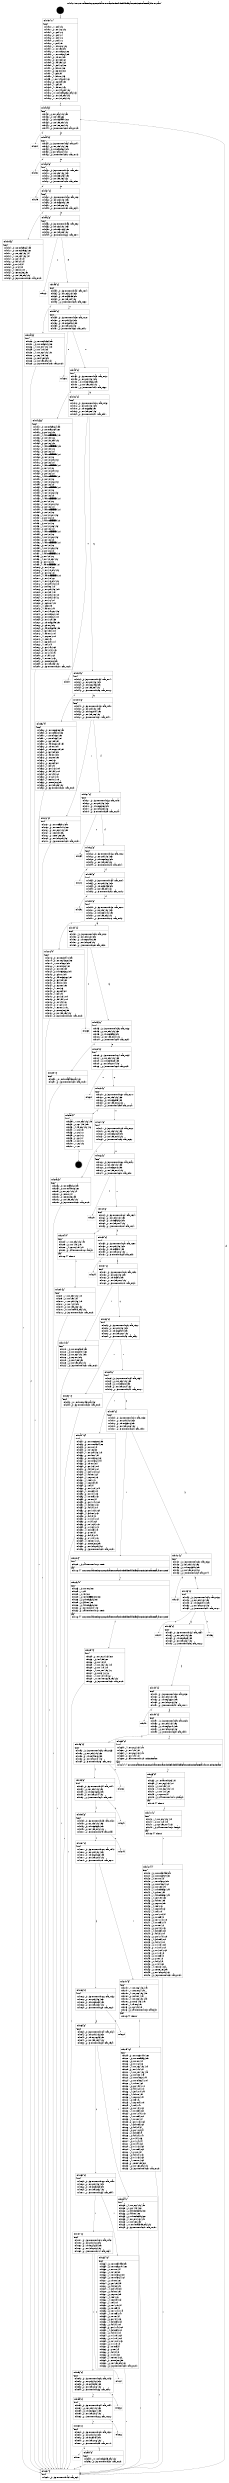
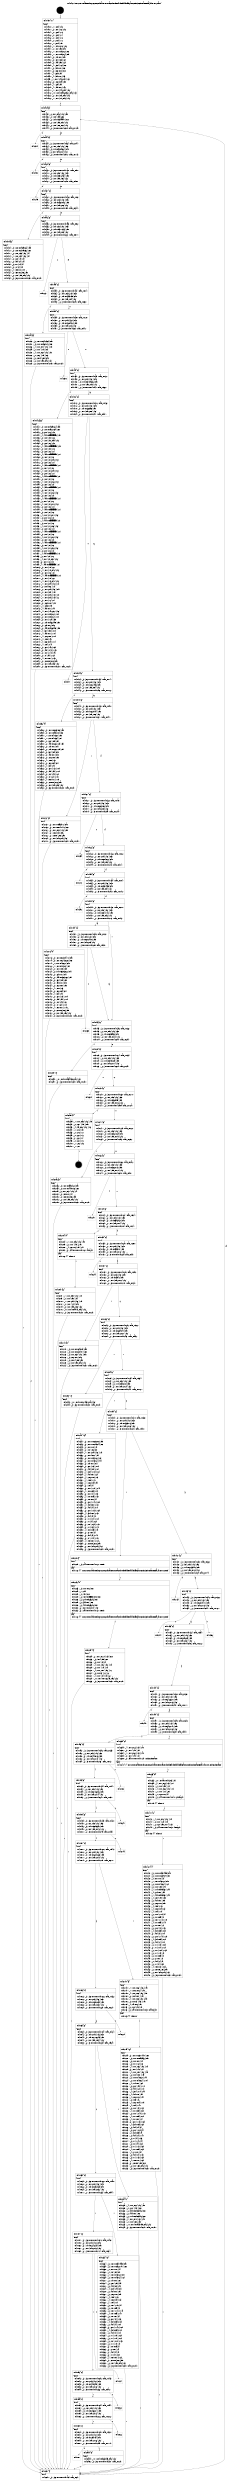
(65, 928) -> (113, 970)
